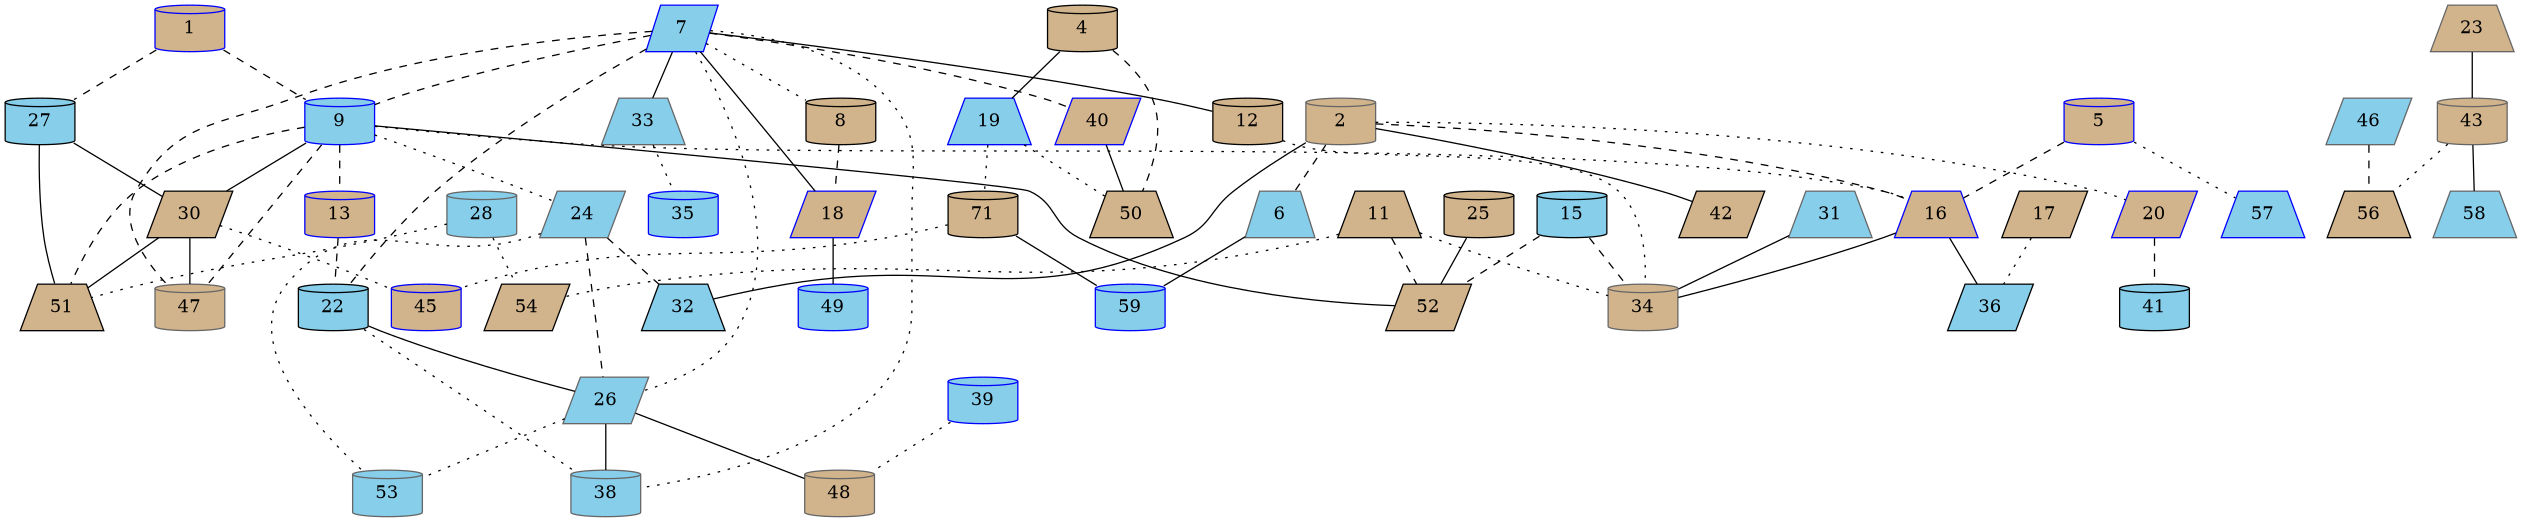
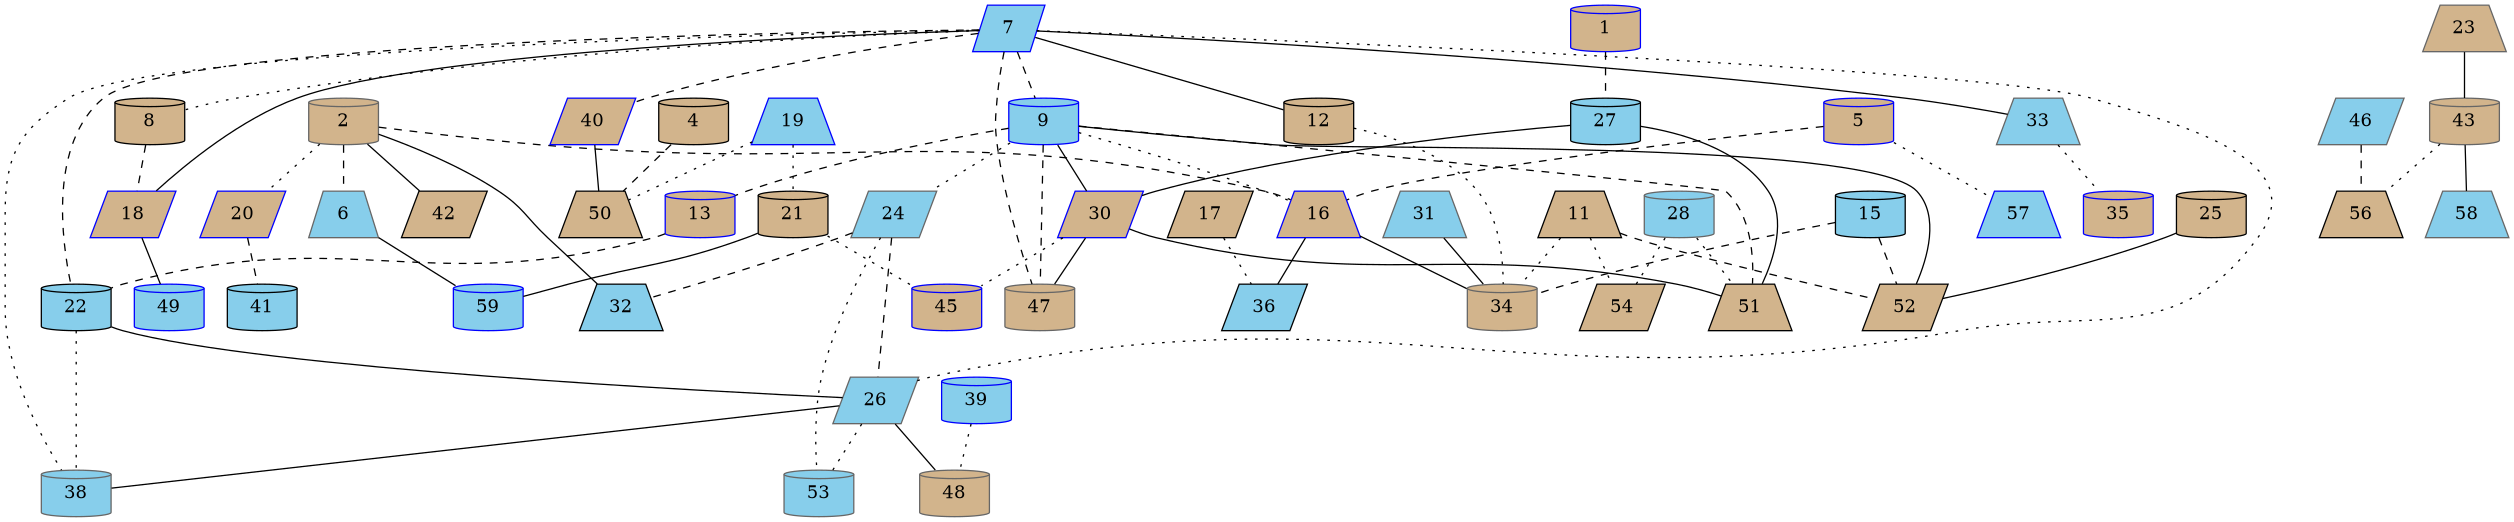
(1041, 70) -> none
(265, 75) -> none
(190, 214) -> (1100, 214)
(683, 214) -> (2118, 214)
(983, 214) -> (793, 214)
